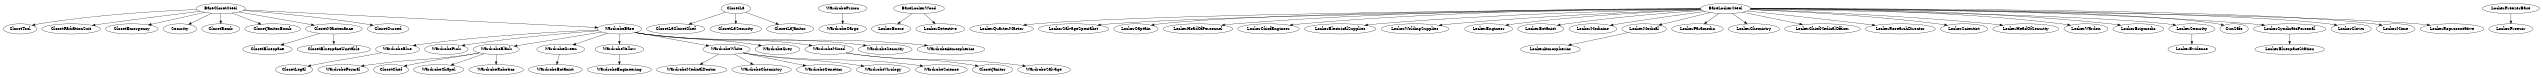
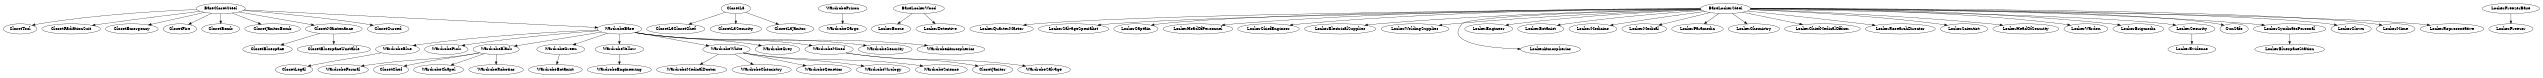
(180, 29) -> (180, 29)
(1600, 39) -> (1497, 18)
